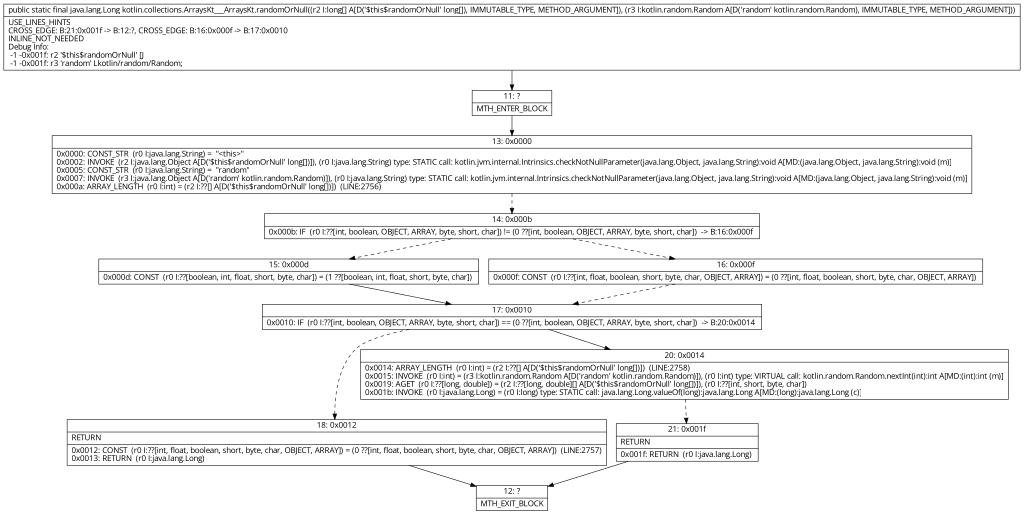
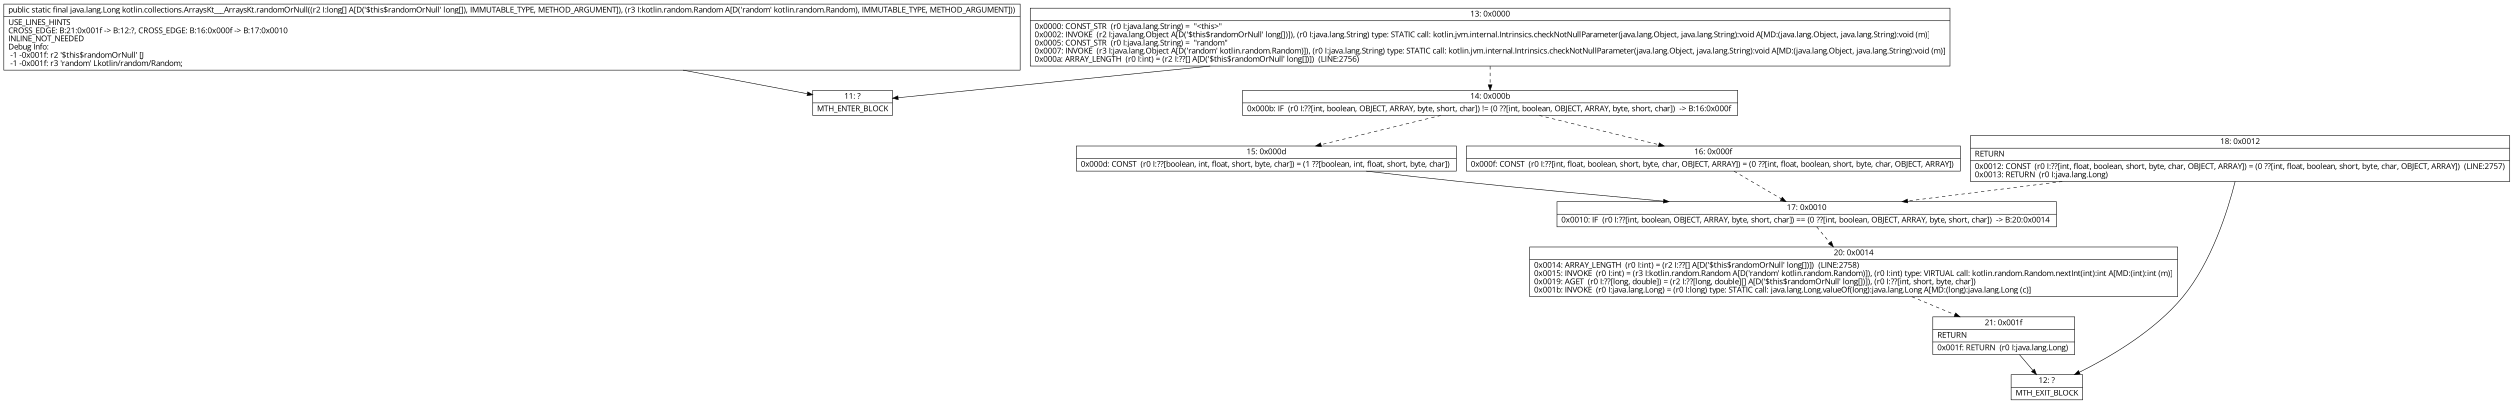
(512, 123) -> (1054, 82)
(577, 339) -> (1823, 235)
(352, 354) -> (1985, 191)
